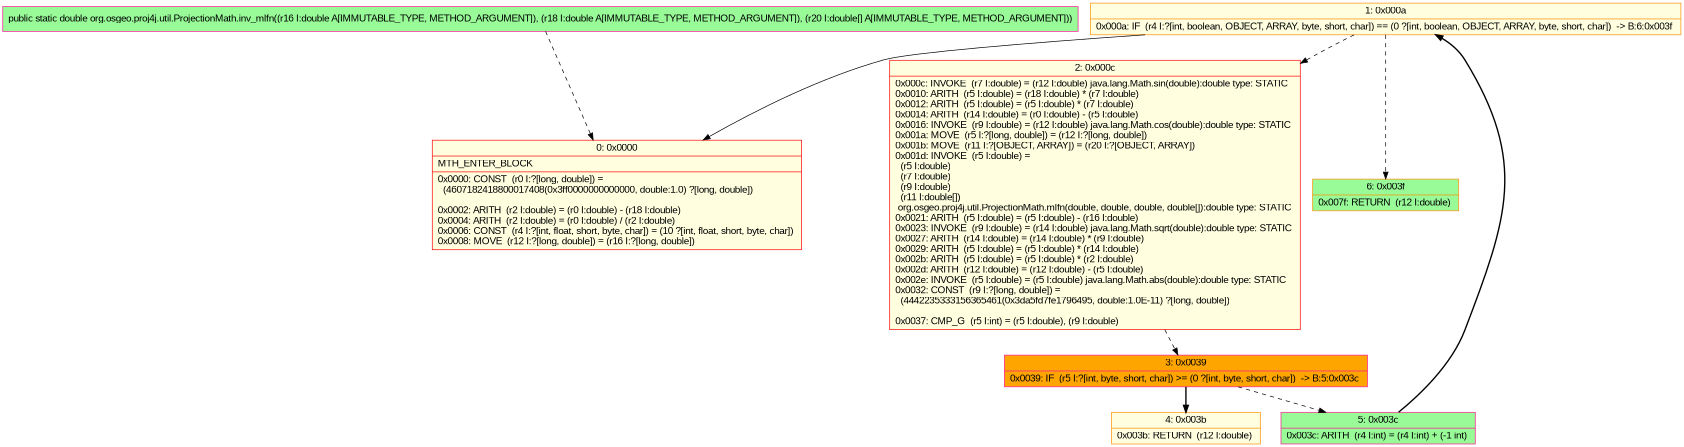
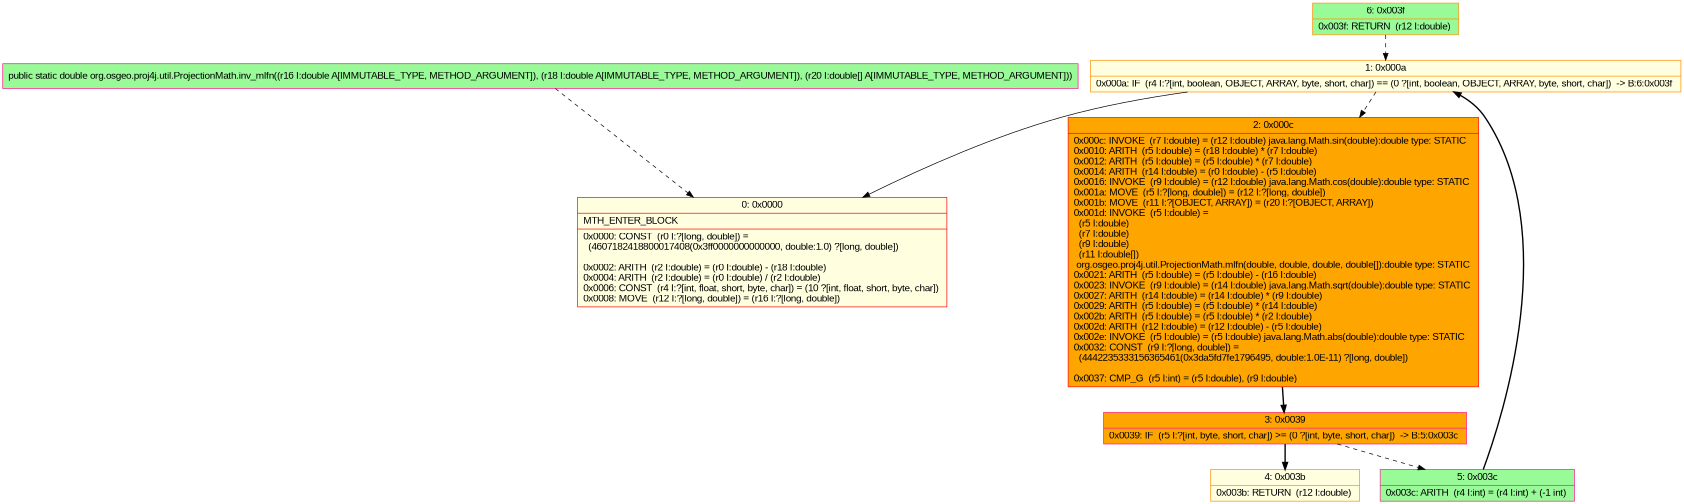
(1386, 103) -> (1386, 44)
(1095, 195) -> (1273, 252)
(1386, 203) -> (1386, 27)
(1170, 339) -> (1283, 396)
